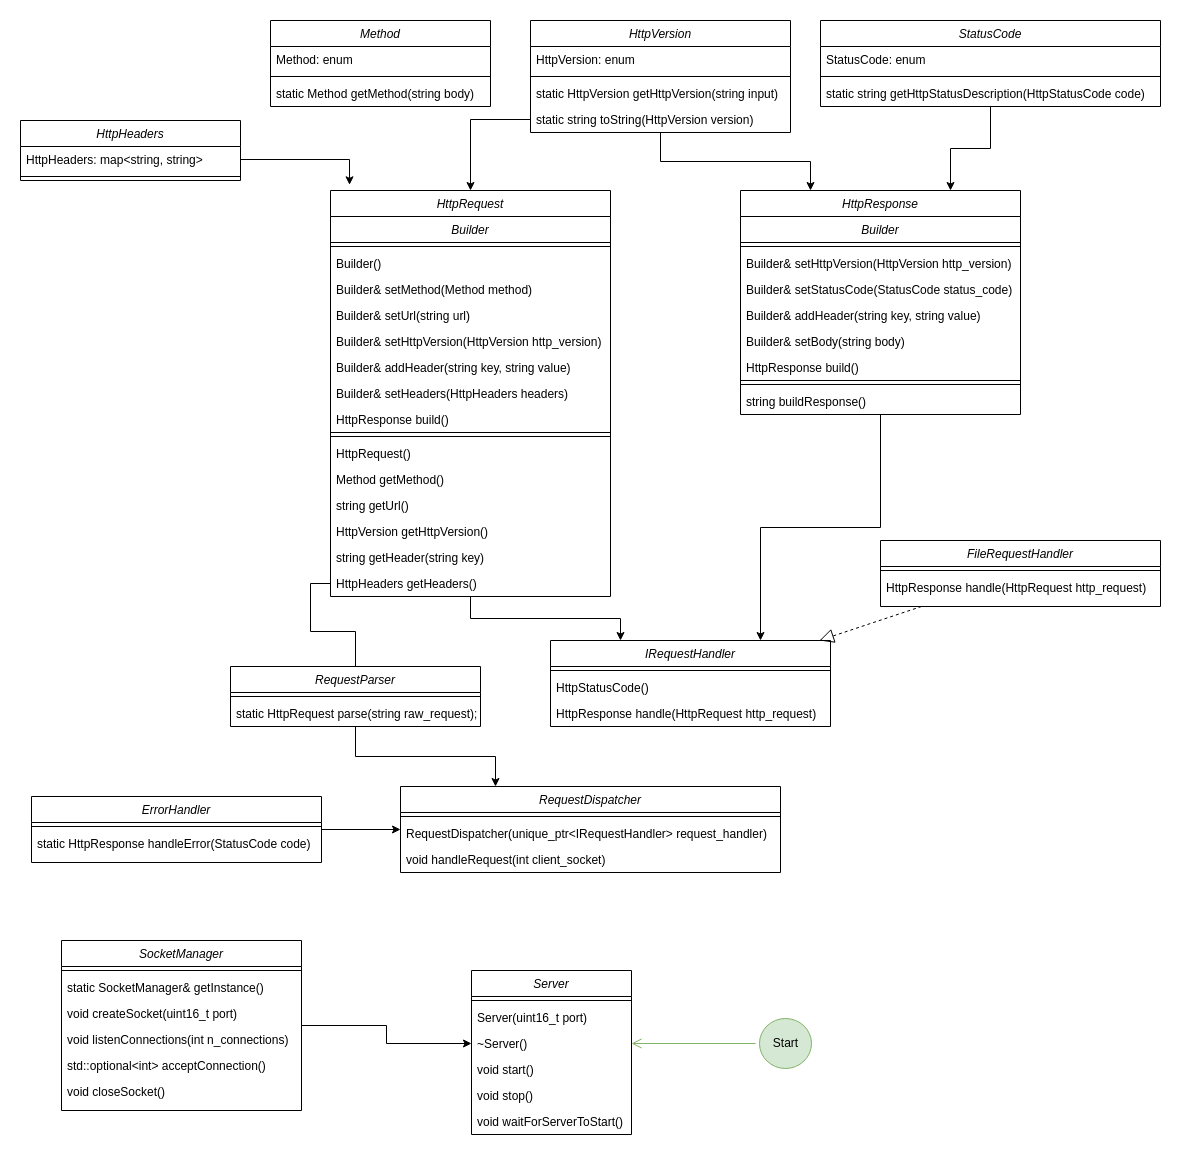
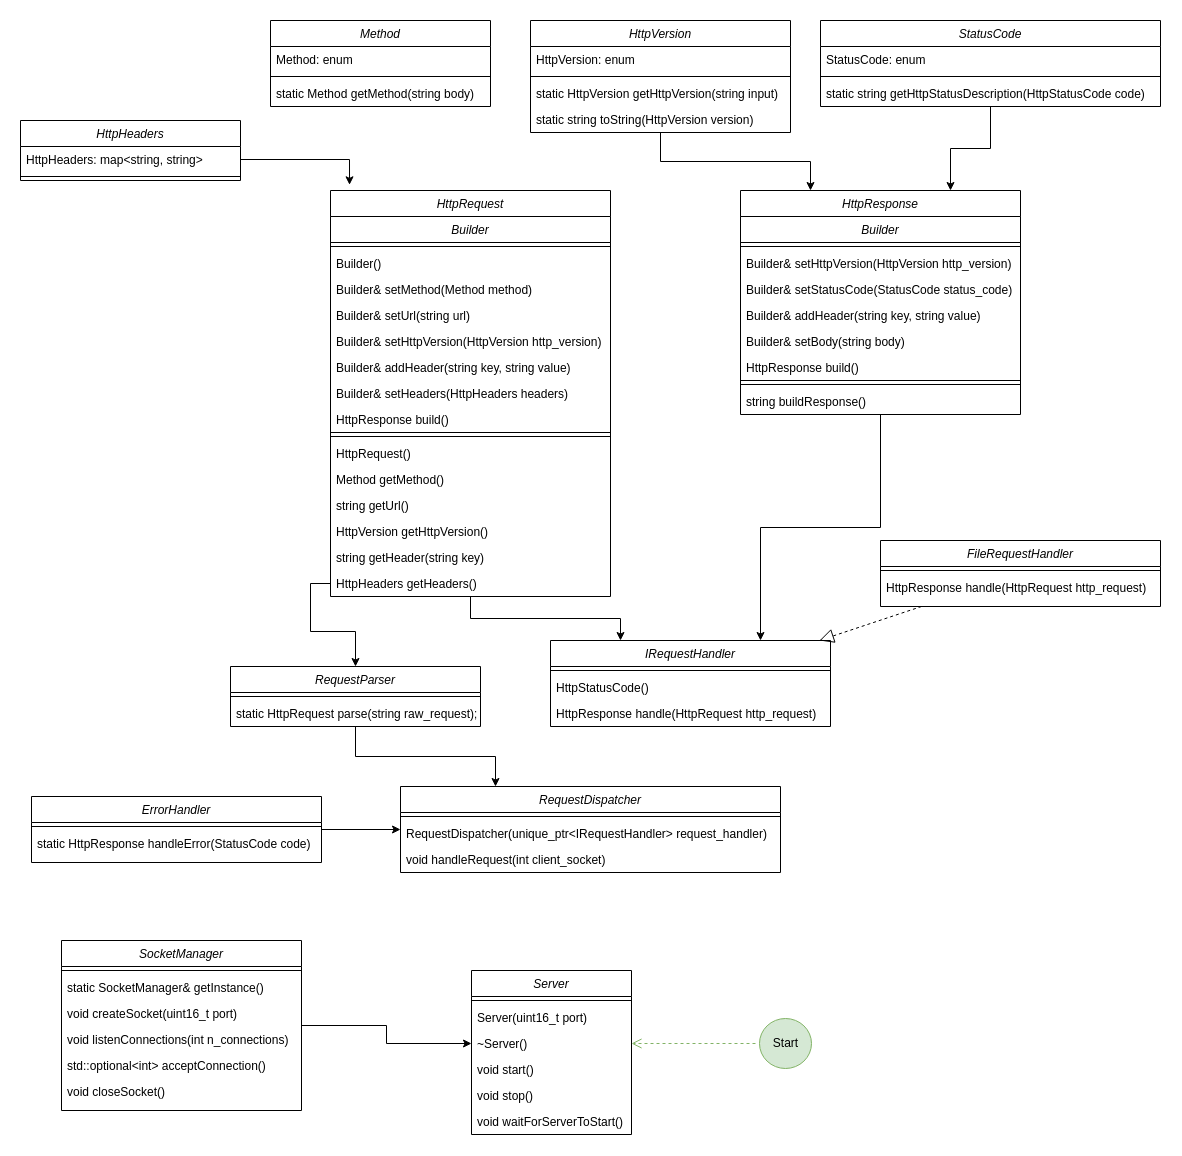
(471, 123) -> none
(356, 660) -> (356, 658)
(694, 1044) -> (694, 1044)
